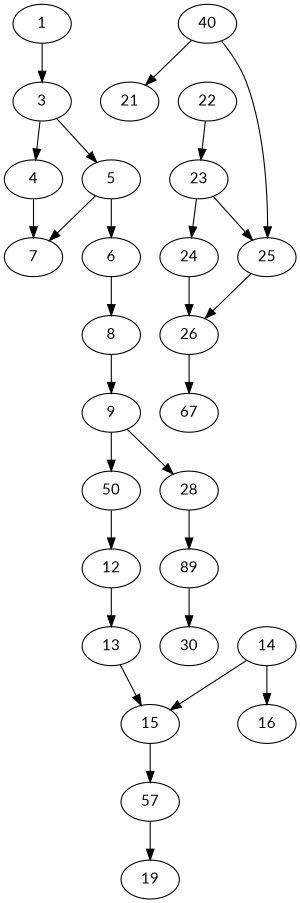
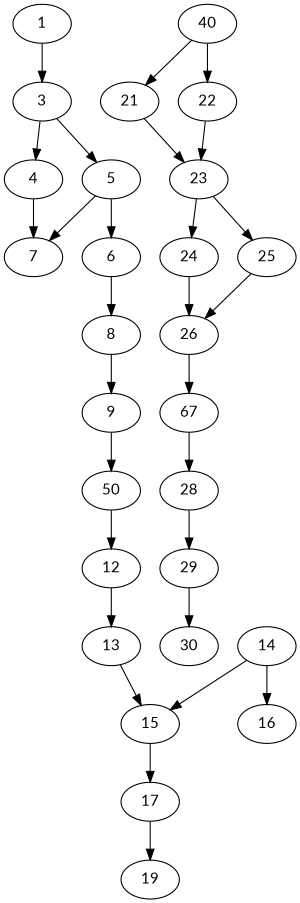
(259, 130) -> (207, 57)
none -> (161, 136)
(146, 448) -> (189, 446)
(189, 568) -> (189, 568)
(150, 802) -> (150, 802)
